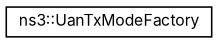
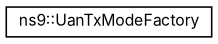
(109, 22) -> (109, 22)
